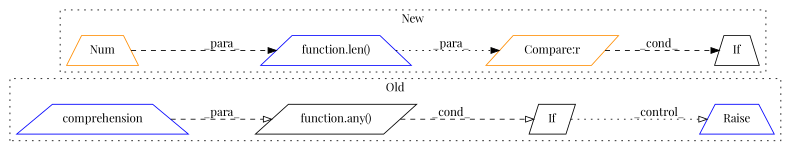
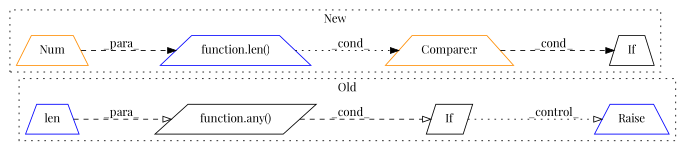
(451, 44) -> (351, 44)
(552, 50) -> (449, 50)
(103, 119) -> (52, 119)
